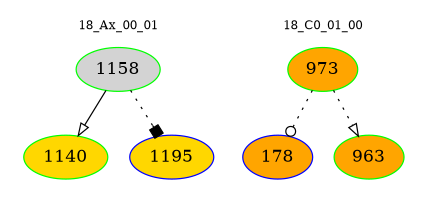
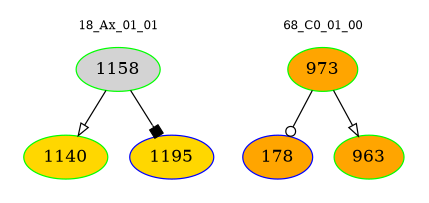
(119, 26) -> (119, 26)
(323, 26) -> (323, 26)
(141, 108) -> (141, 108)
(343, 108) -> (343, 108)
(303, 109) -> (303, 109)
